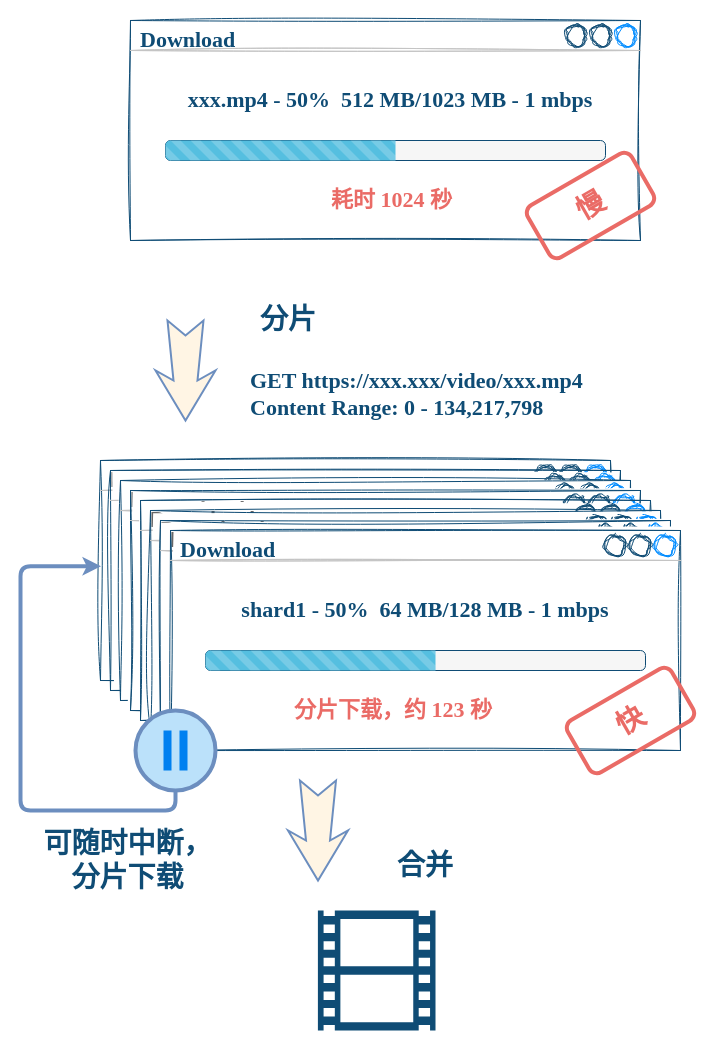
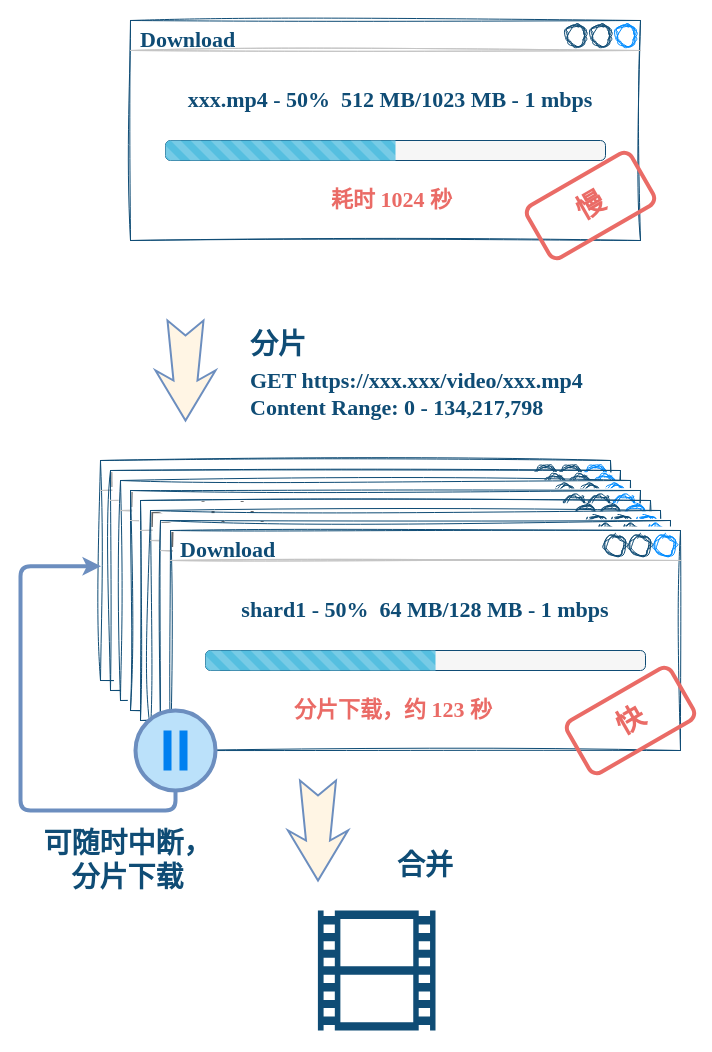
(318, 320) -> (308, 345)
